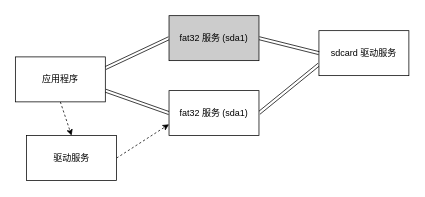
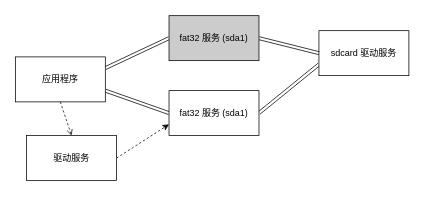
(69, 129) -> (70, 130)
